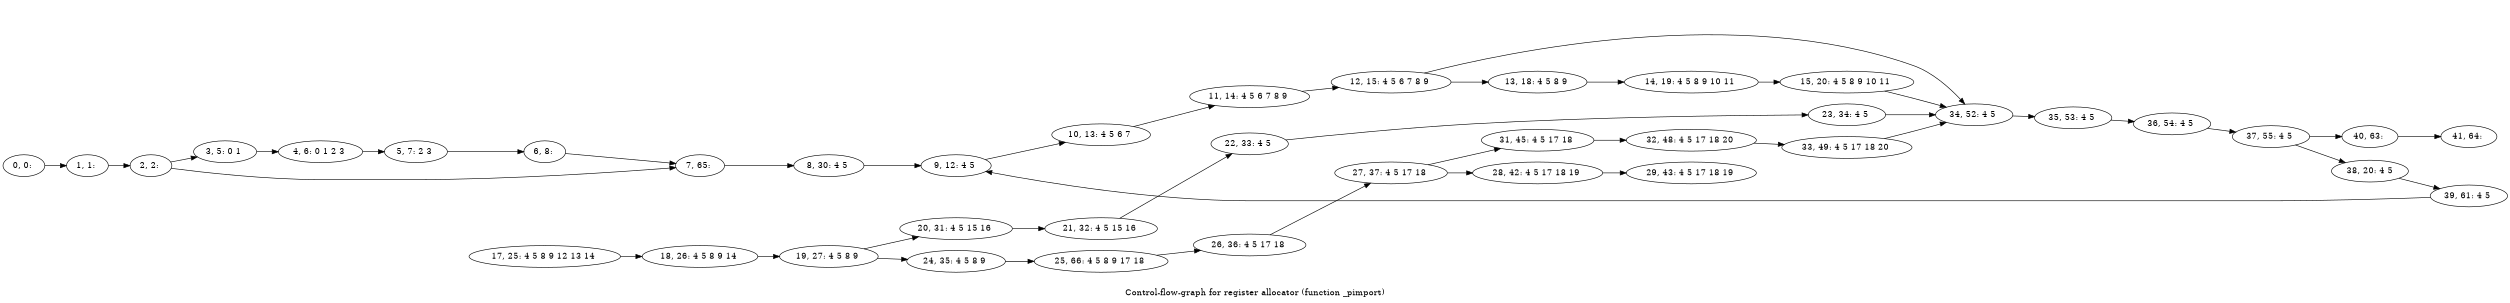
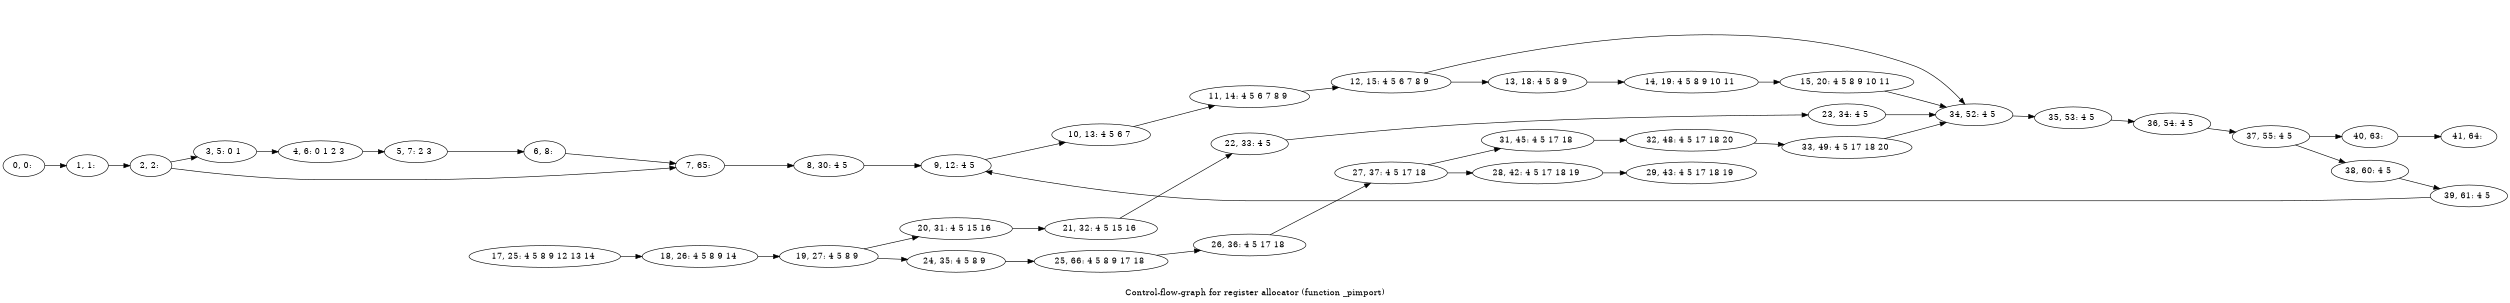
(2370, 171) -> (2370, 171)
